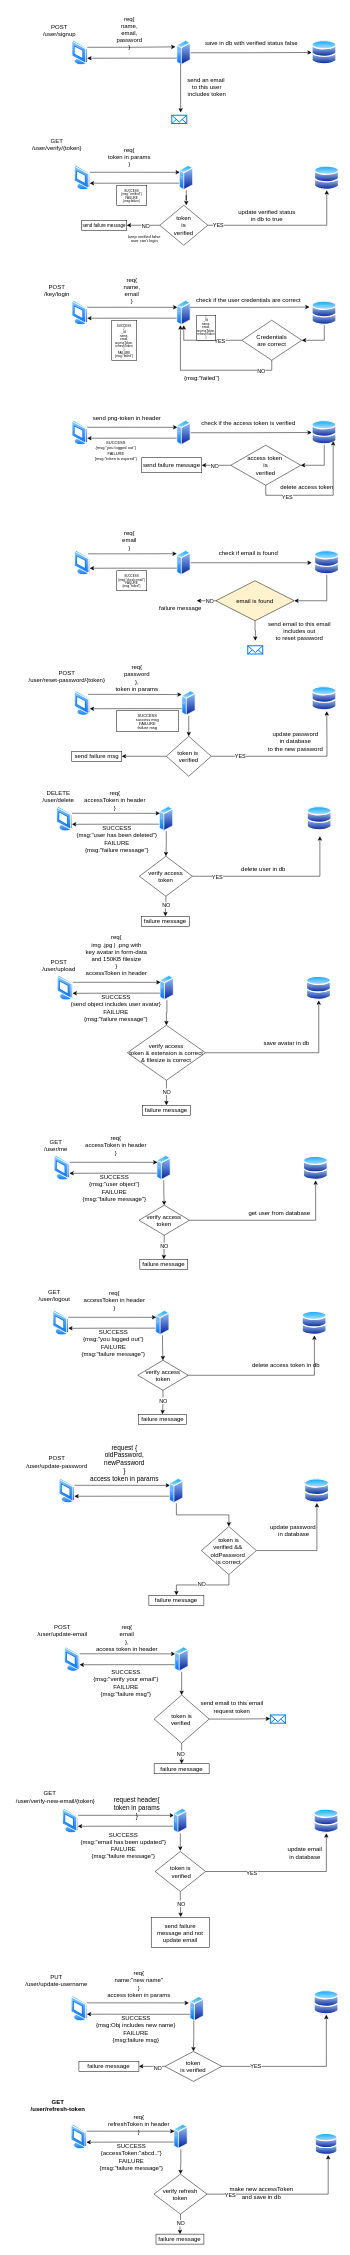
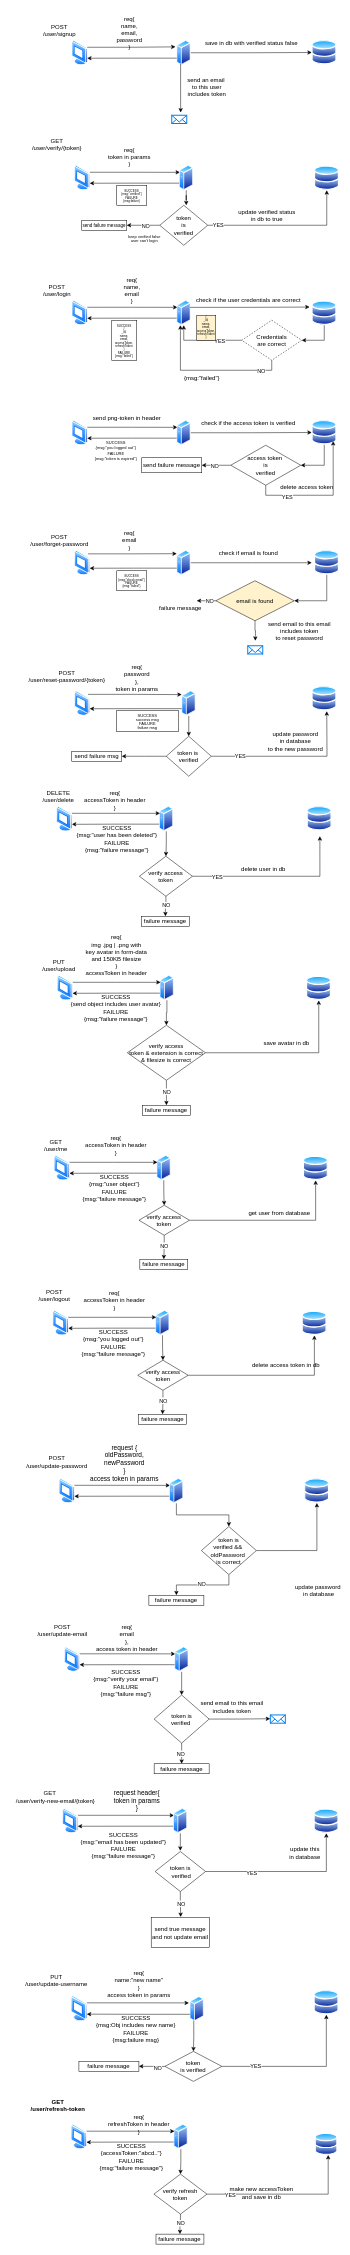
(57, 290) -> (57, 290)
(206, 328) -> (206, 328)
(272, 340) -> (272, 340)
none -> (59, 540)
(300, 631) -> (300, 631)
(59, 965) -> (59, 965)
(55, 1295) -> (55, 1295)
(293, 1530) -> (318, 1590)
(232, 1707) -> (232, 1707)
(137, 1808) -> (137, 1800)
(305, 1853) -> (305, 1853)
(180, 1933) -> (180, 1933)
